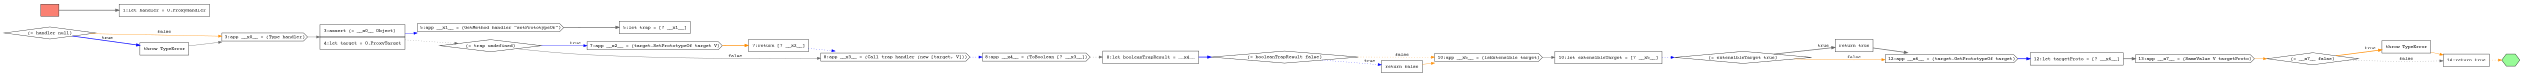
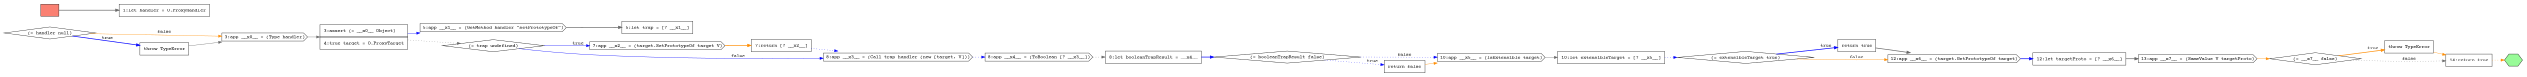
(362, 43) -> (364, 43)
(1803, 51) -> (1805, 51)
(667, 57) -> (669, 57)
(1395, 57) -> (1397, 57)
